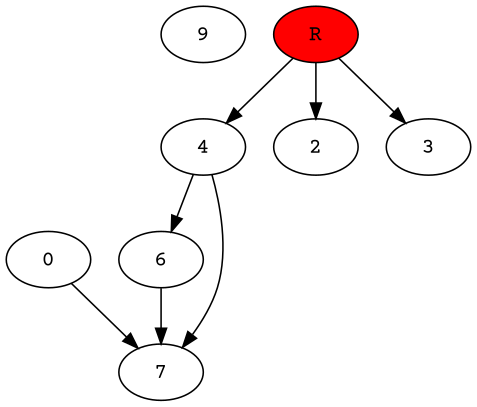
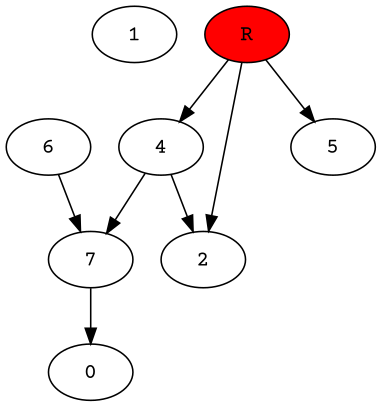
(203, 34) -> (134, 34)
(429, 147) -> (333, 147)
(185, 196) -> (179, 196)
(99, 310) -> (91, 308)
